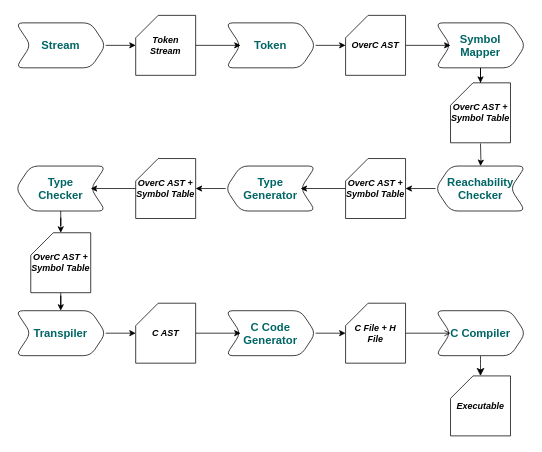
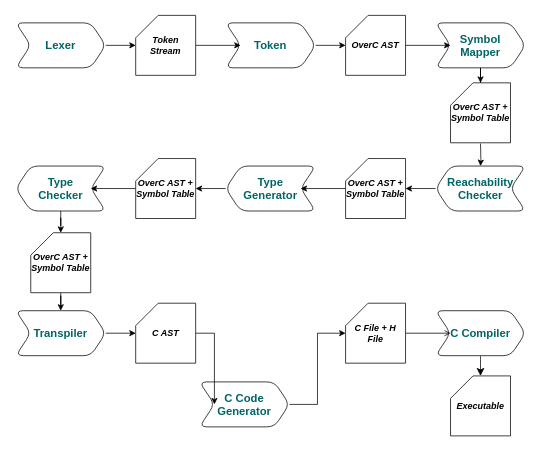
(60, 45) -> (60, 45)
(270, 333) -> (244, 405)
